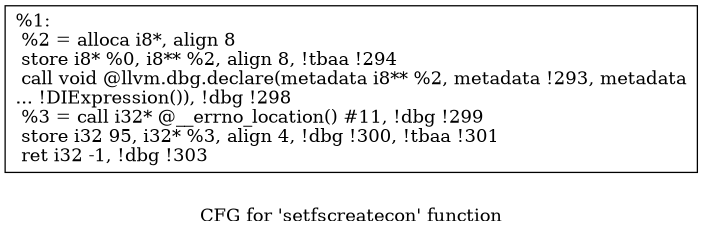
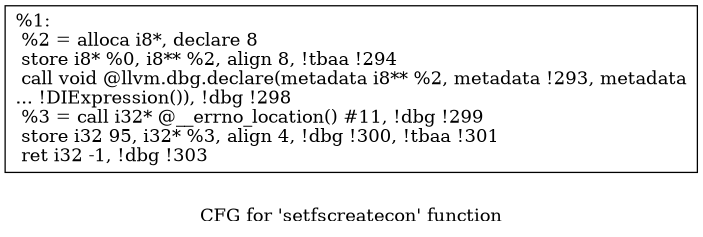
(126, 40) -> (137, 40)
